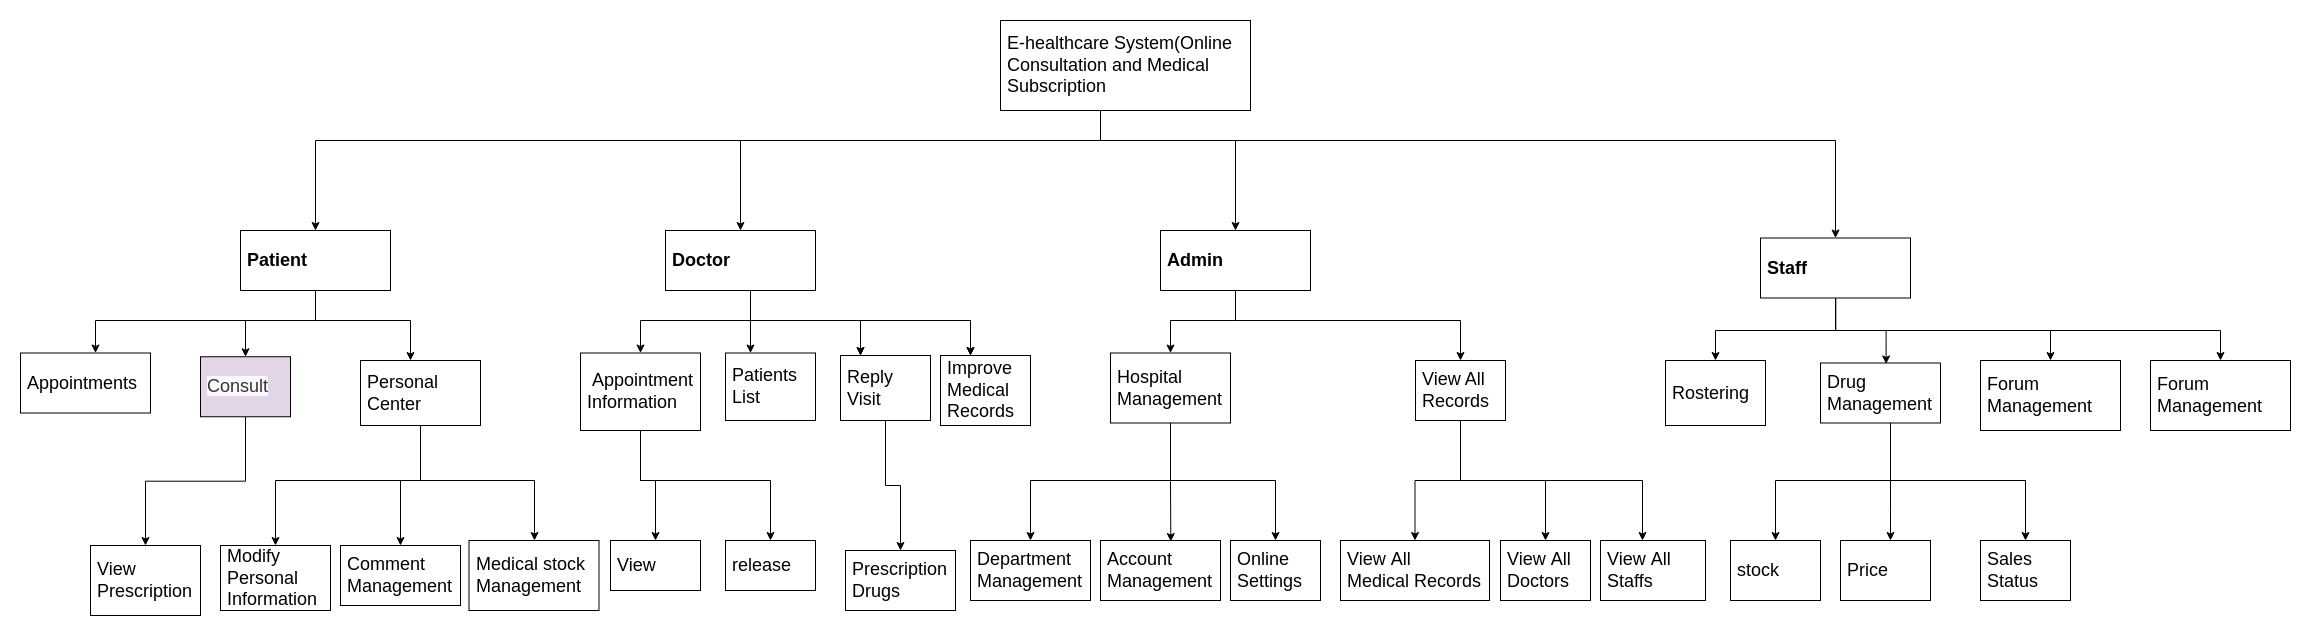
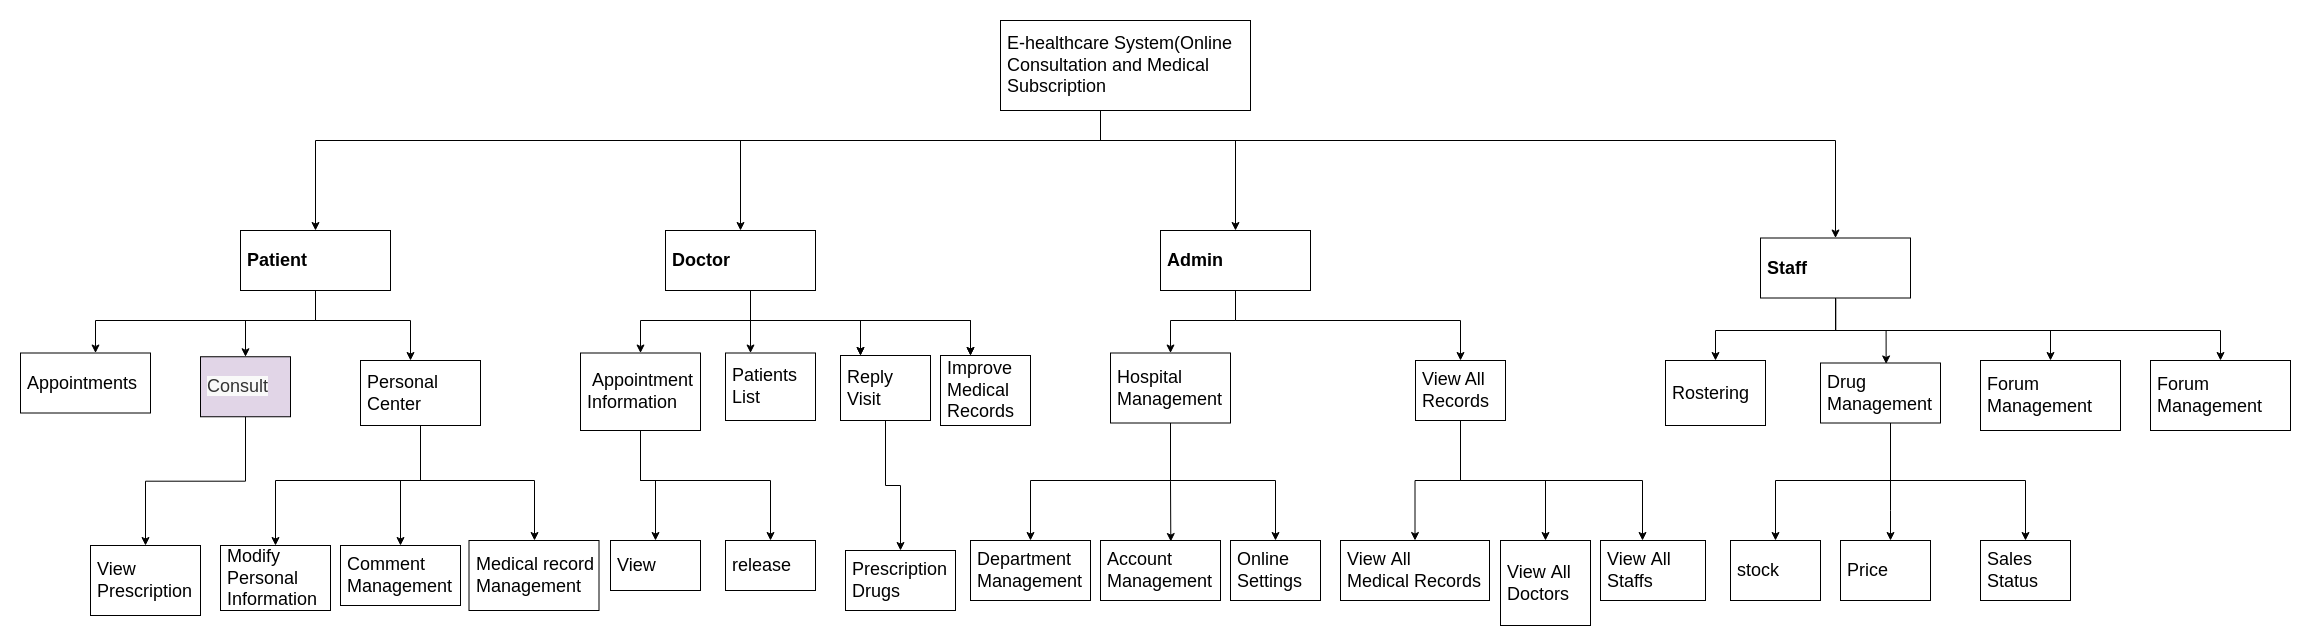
(1546, 571) -> (1546, 583)
(538, 576) -> (538, 576)
